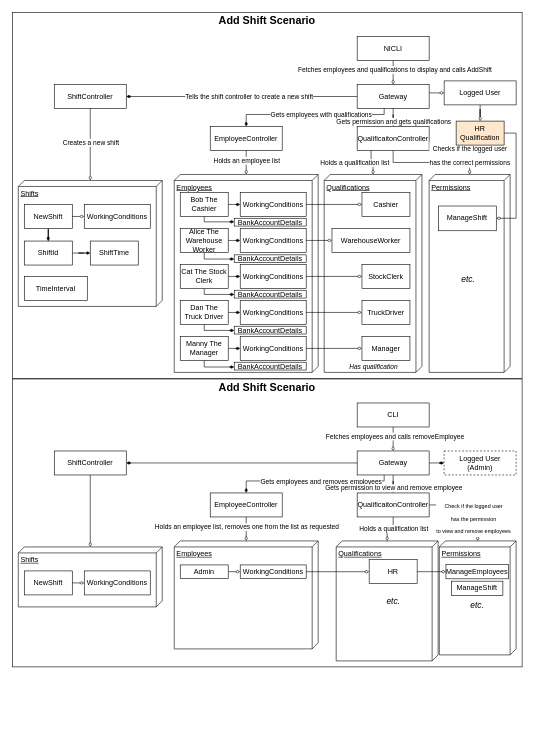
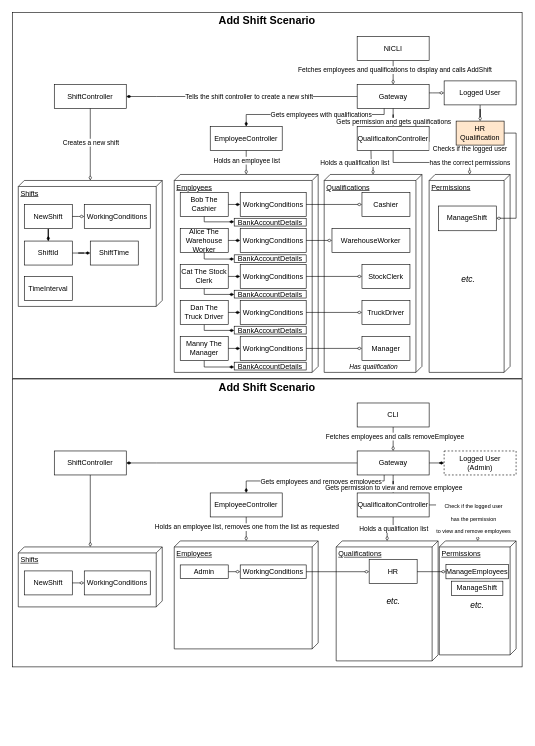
(56, 288) -> (48, 288)
